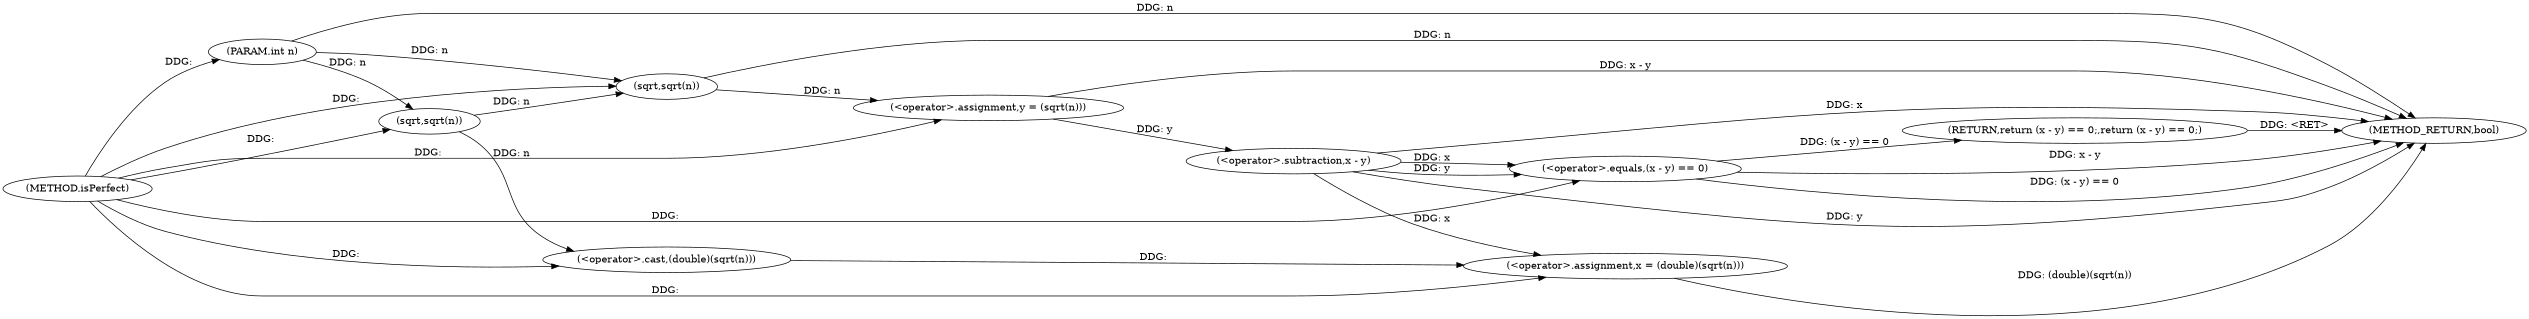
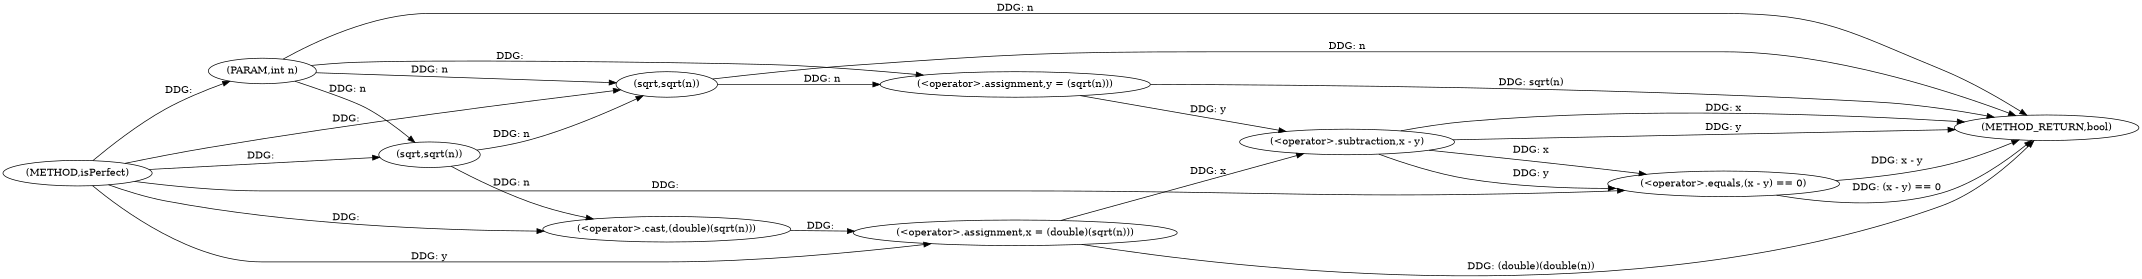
(1625, 66) -> (1531, 83)
(2075, 131) -> none
(527, 158) -> (614, 62)
(1419, 226) -> (1185, 186)
(2075, 276) -> (1531, 267)
(667, 291) -> (429, 257)
